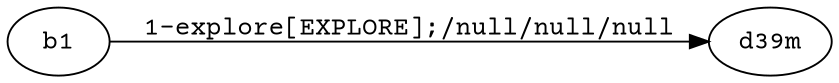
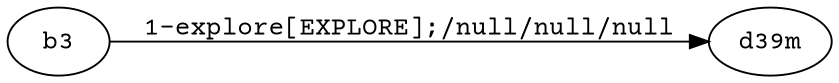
(59, 42) -> (59, 42)
